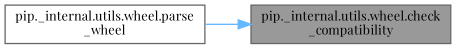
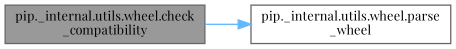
(222, 24) -> (222, 24)
